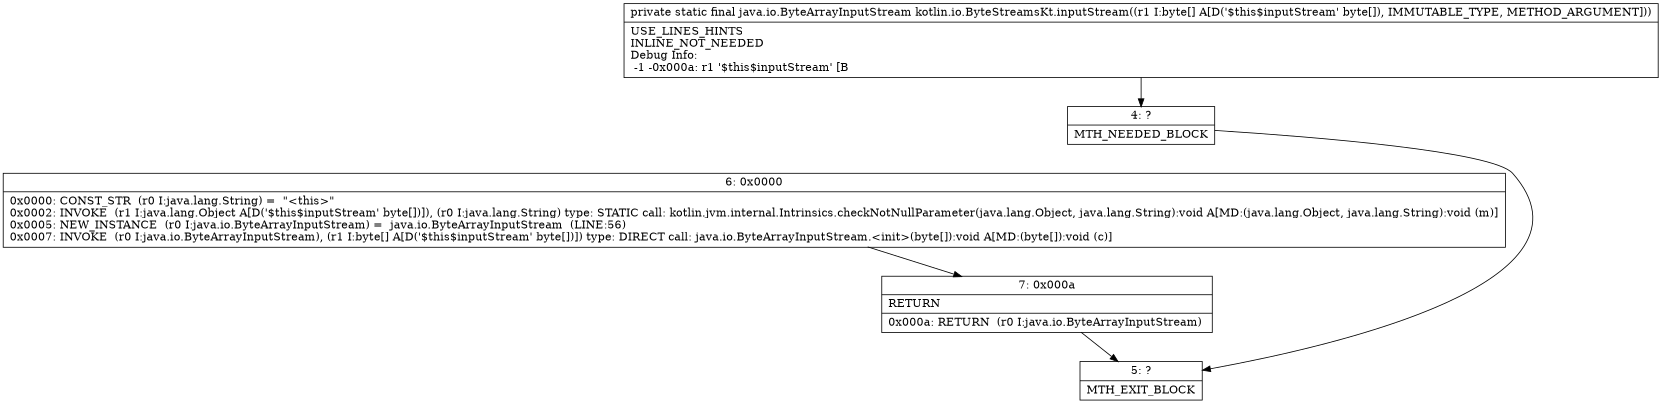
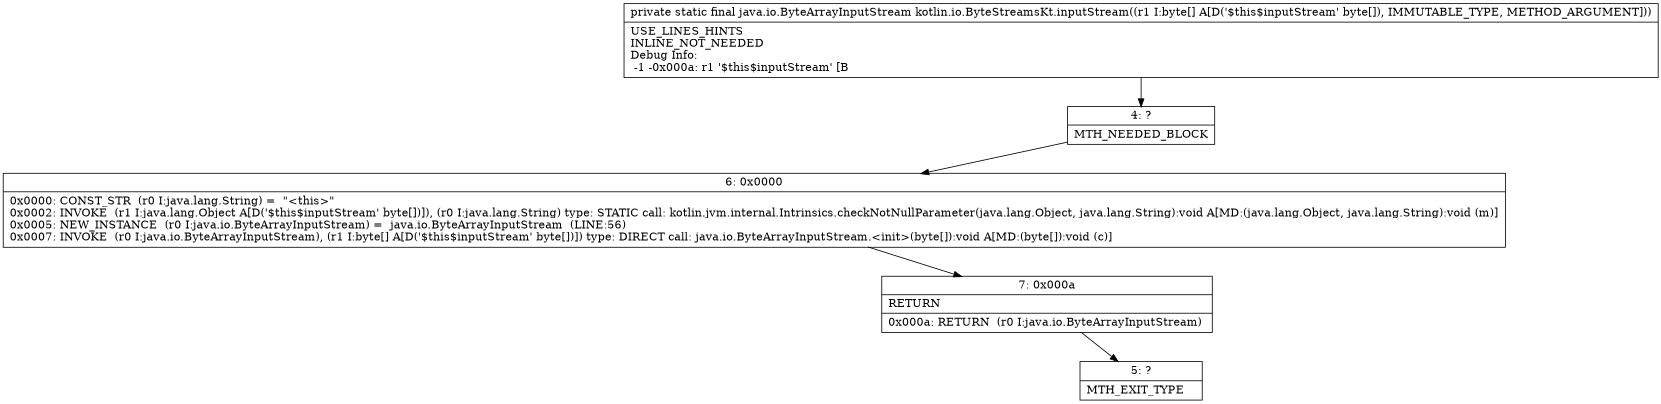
(1529, 227) -> (998, 157)
(1141, 390) -> (1135, 390)
